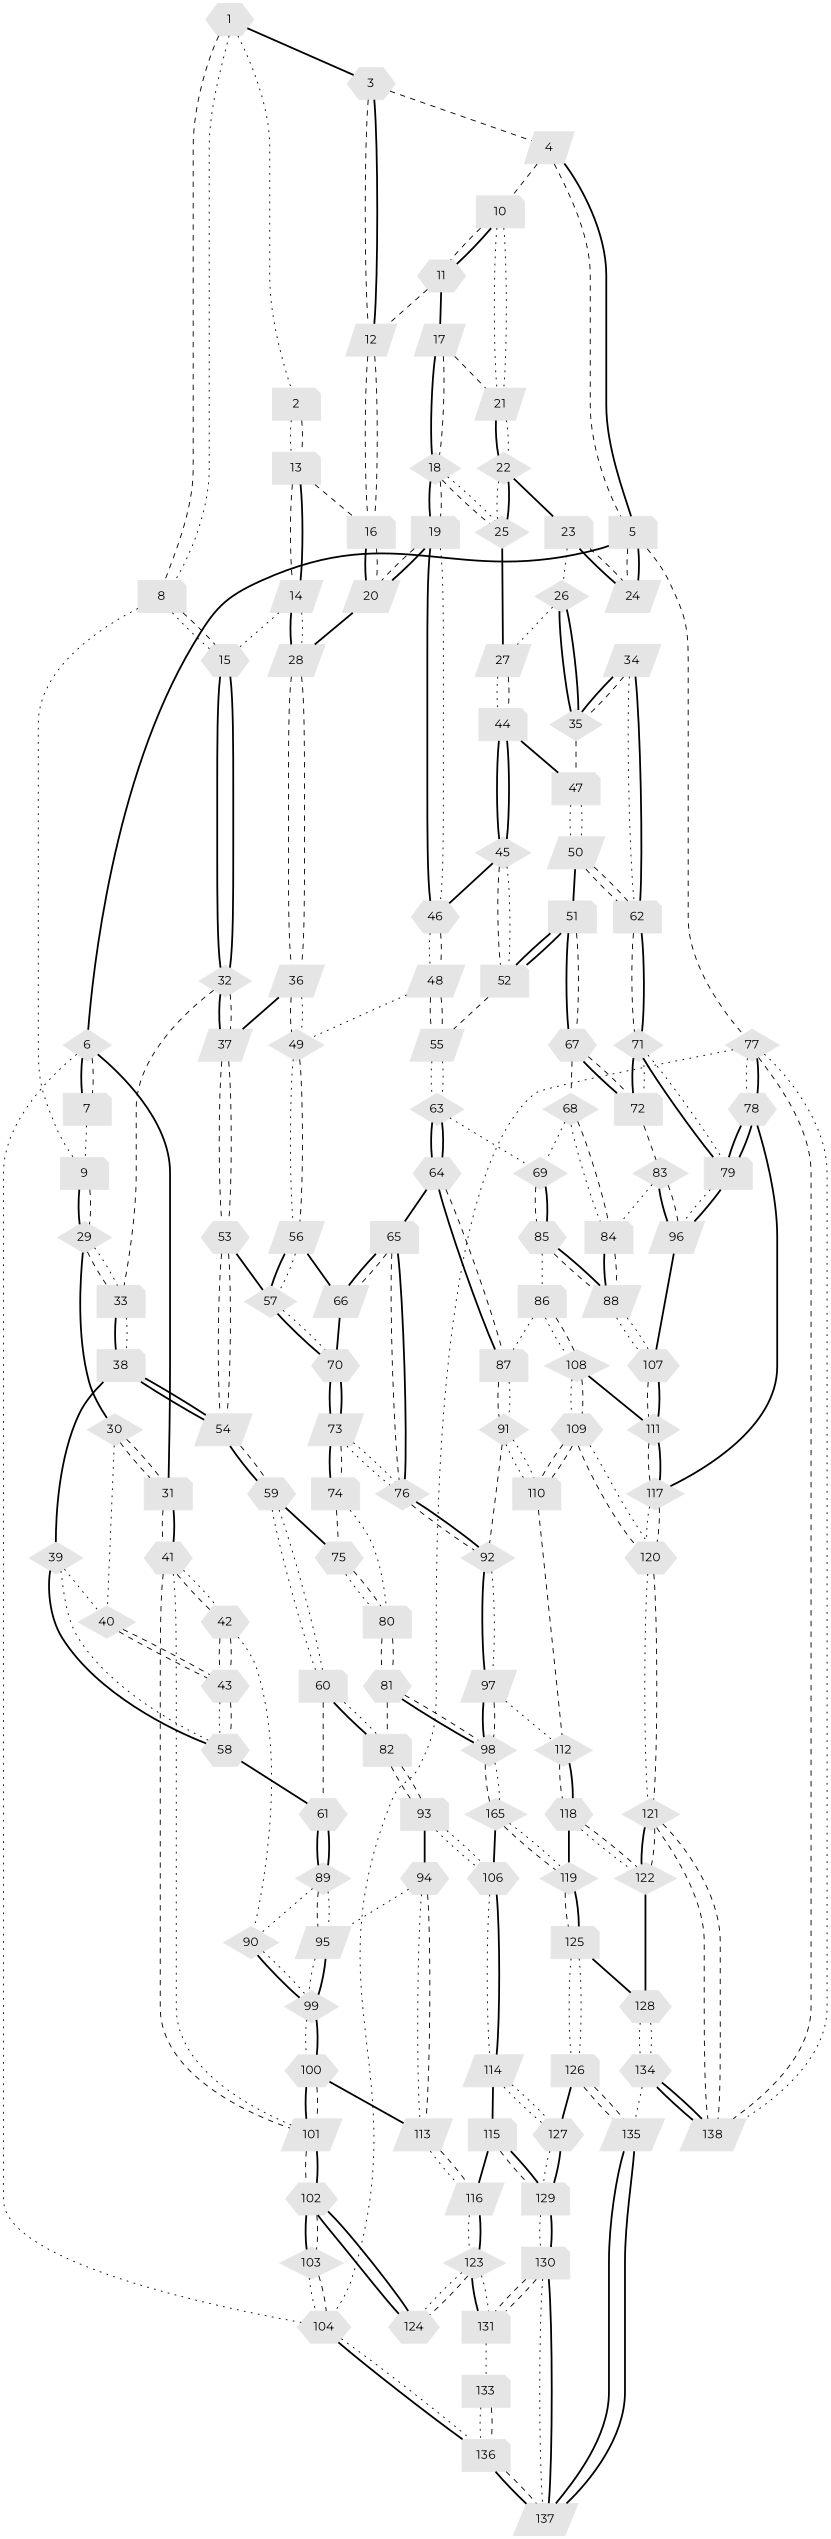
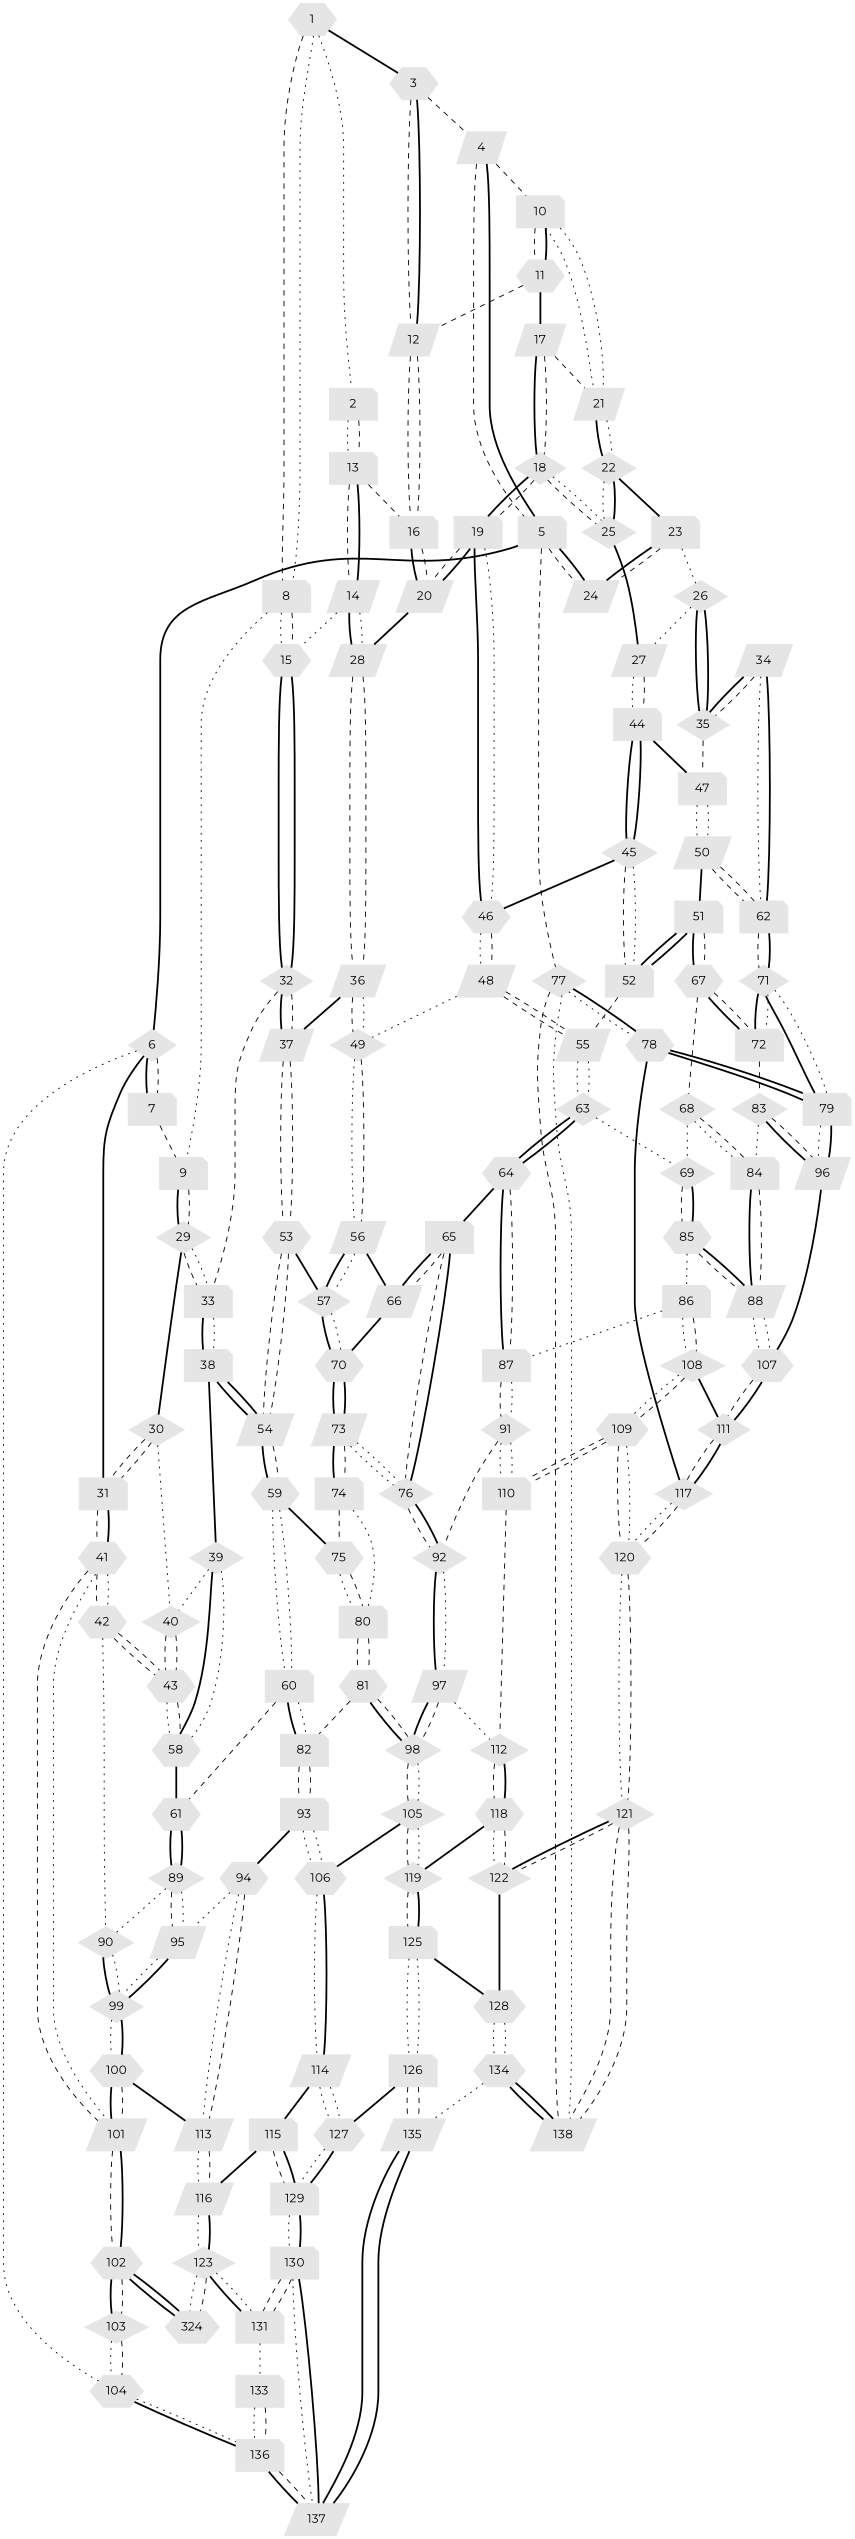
(86, 1141) -> (168, 1141)
(436, 1603) -> none
(496, 1814) -> (413, 1814)
(414, 2327) -> (192, 2327)
